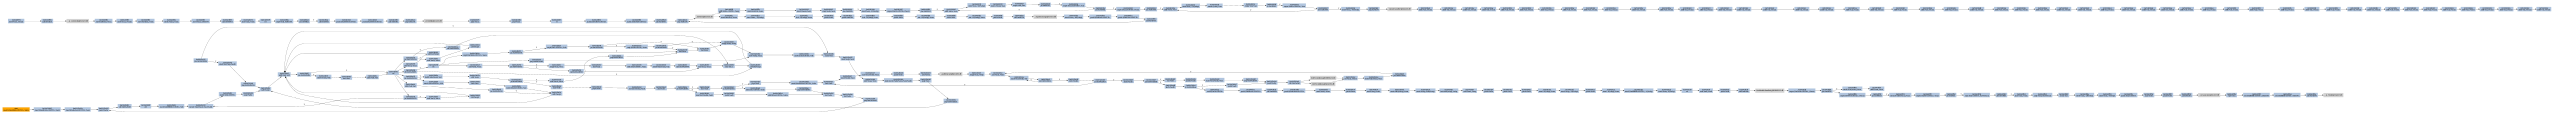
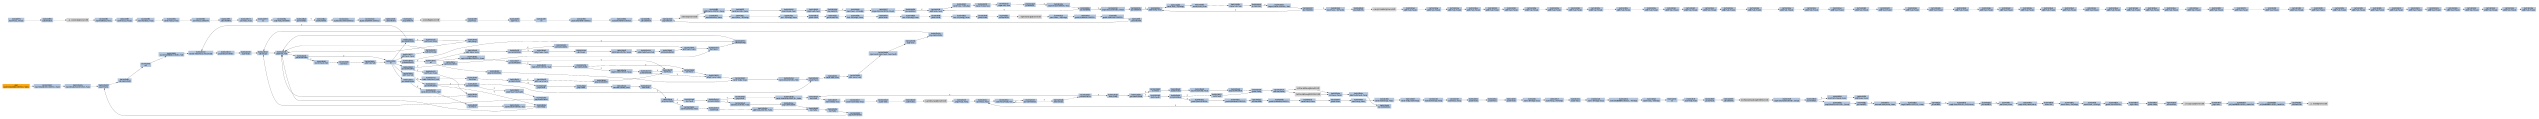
none -> (451, 85)
